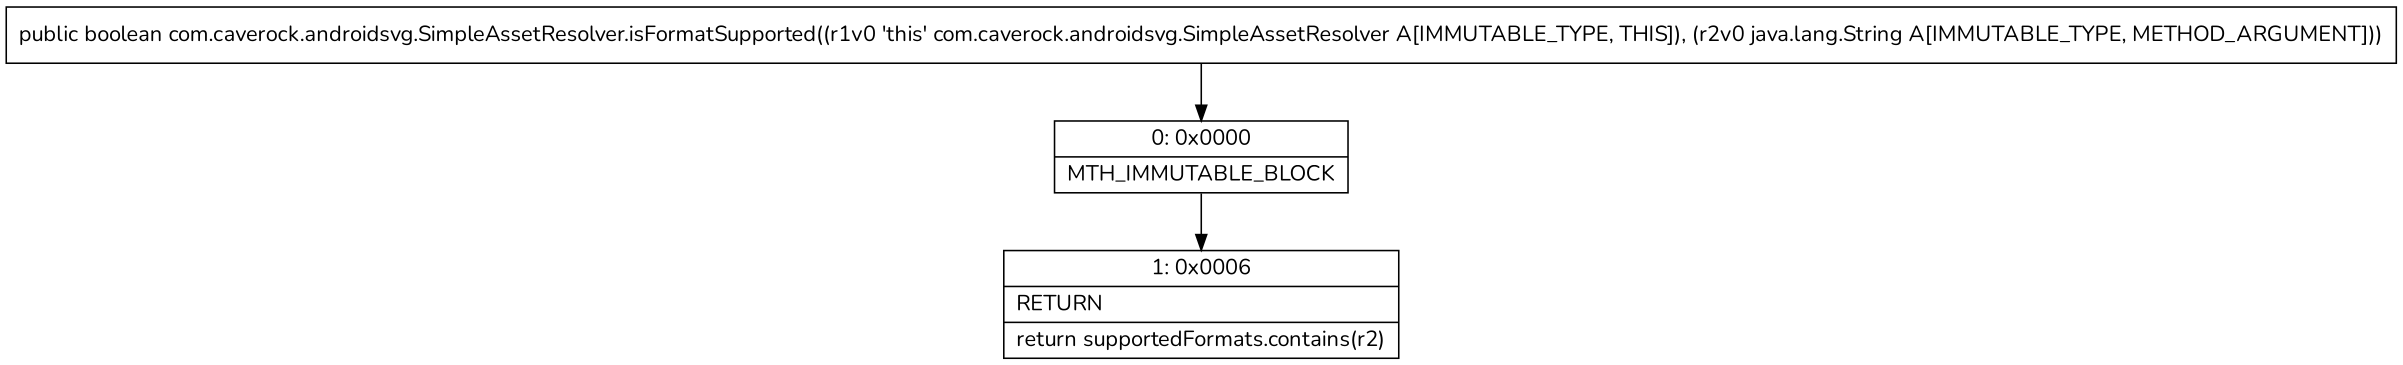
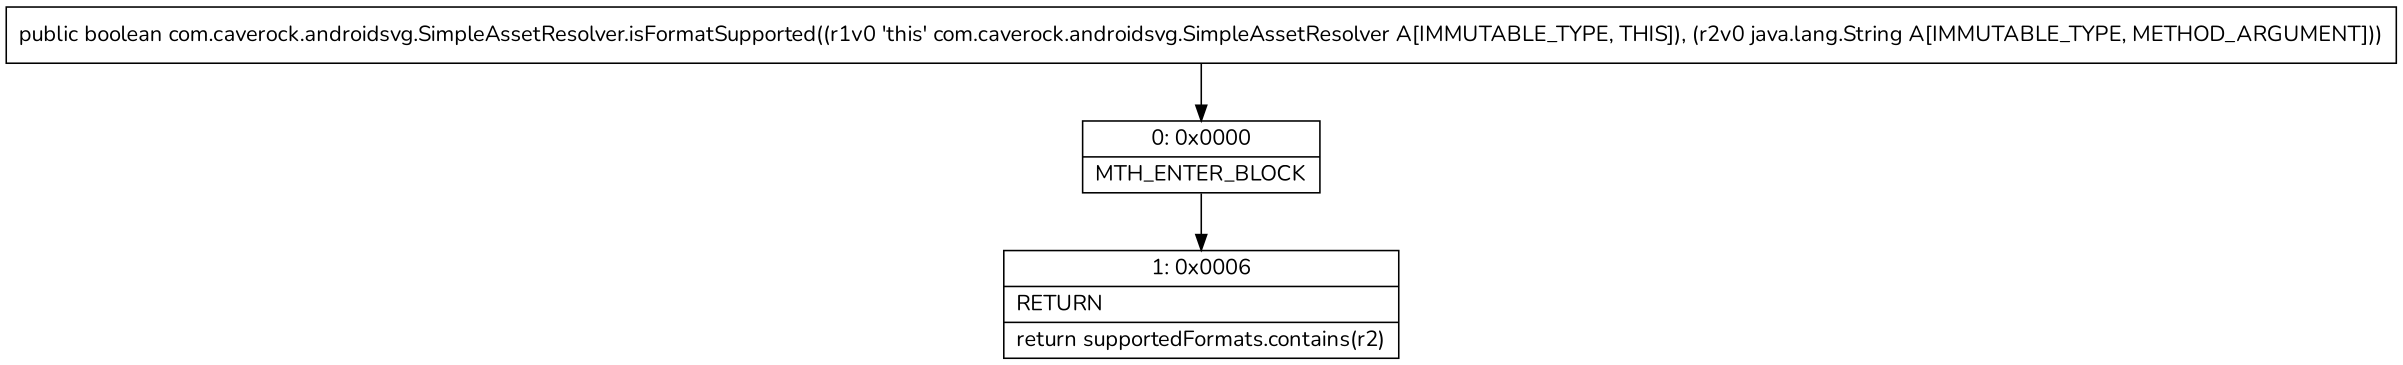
(1201, 174) -> (1201, 174)
